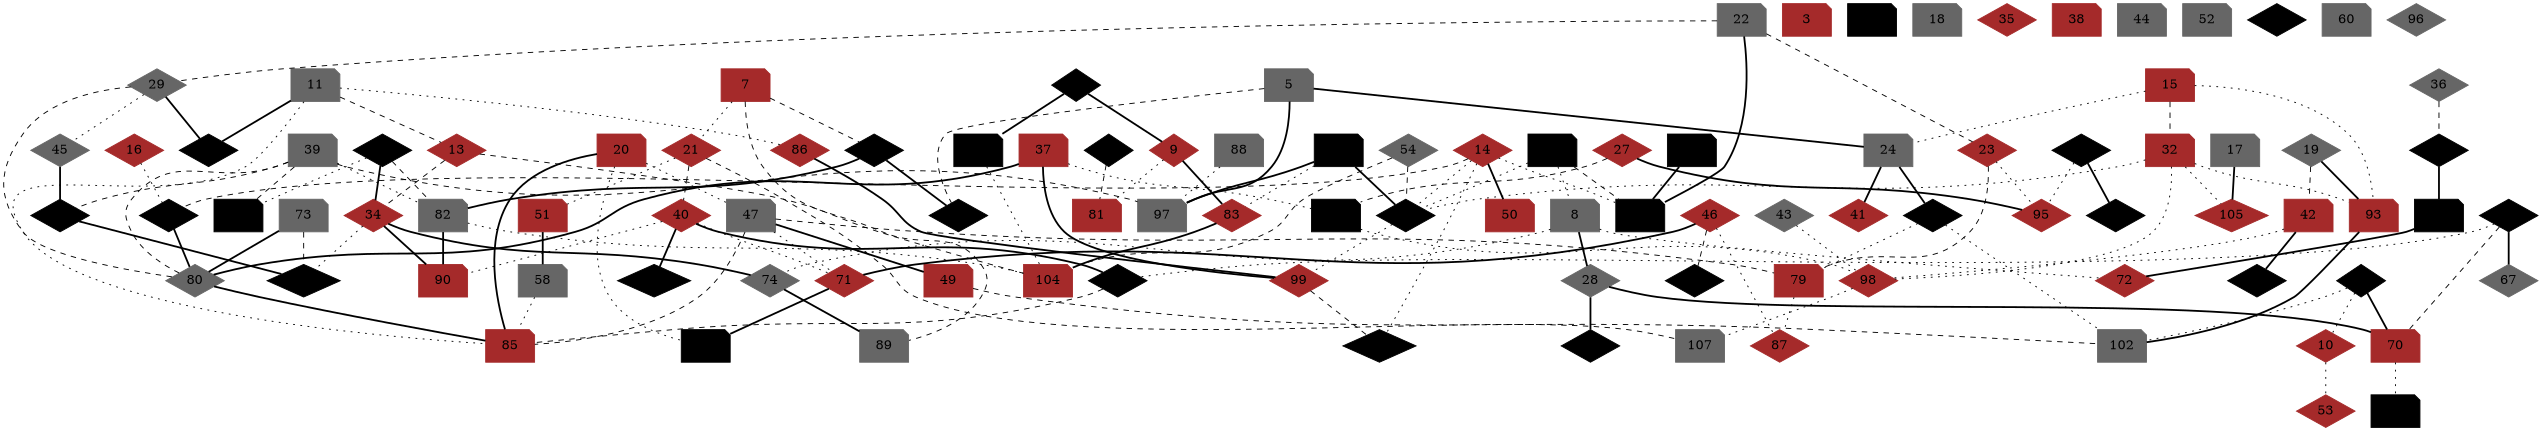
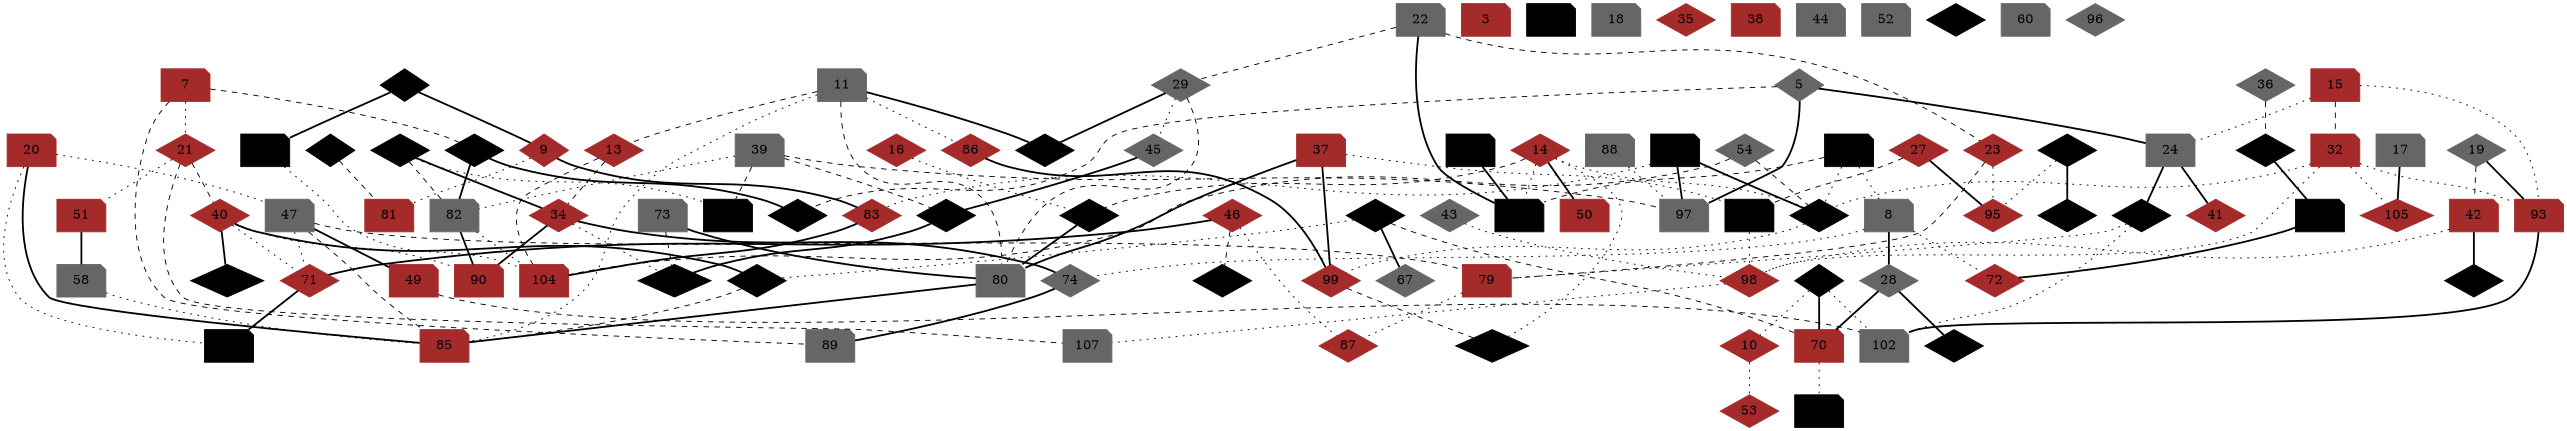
(1289, 85) -> (1799, 85)
(158, 178) -> (921, 183)
(195, 281) -> (1001, 281)
